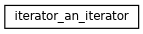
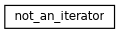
(72, 17) -> (60, 17)
